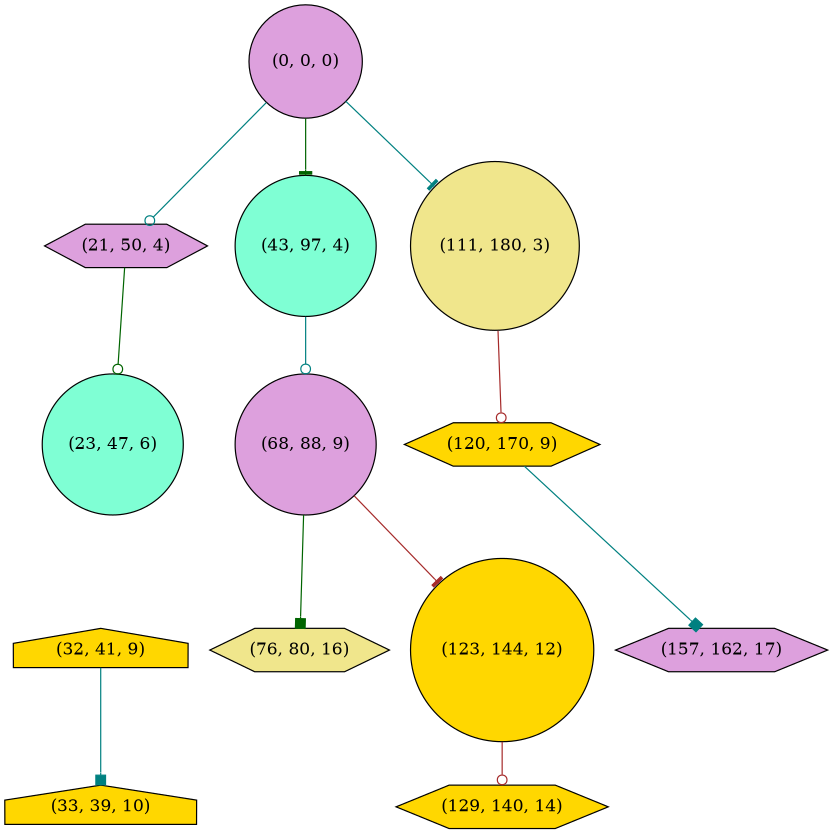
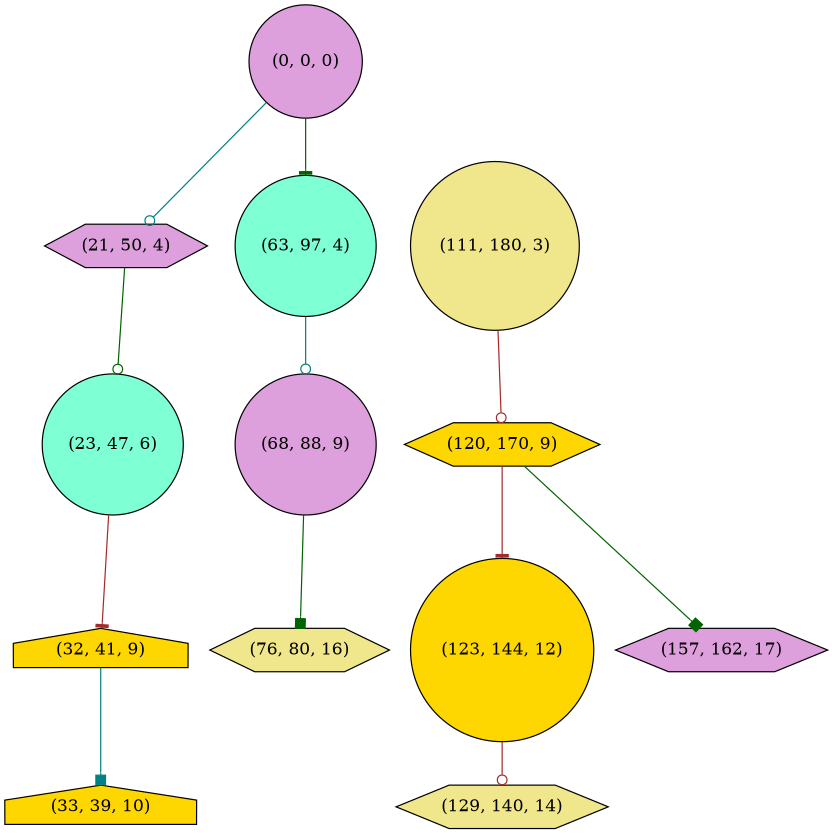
(388, 142) -> none
(306, 246) -> (306, 246)
(394, 538) -> (502, 509)
(607, 543) -> (607, 543)
none -> (105, 569)
(502, 807) -> (502, 807)
